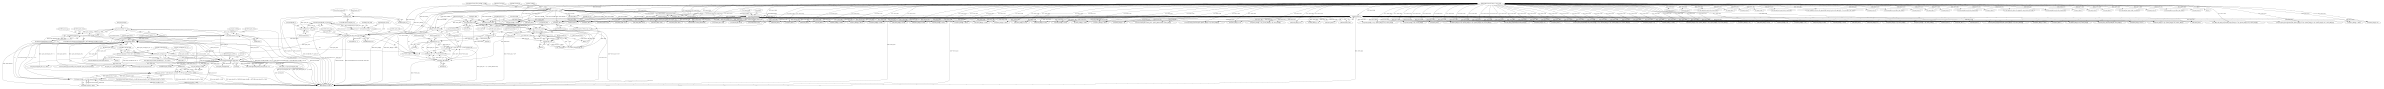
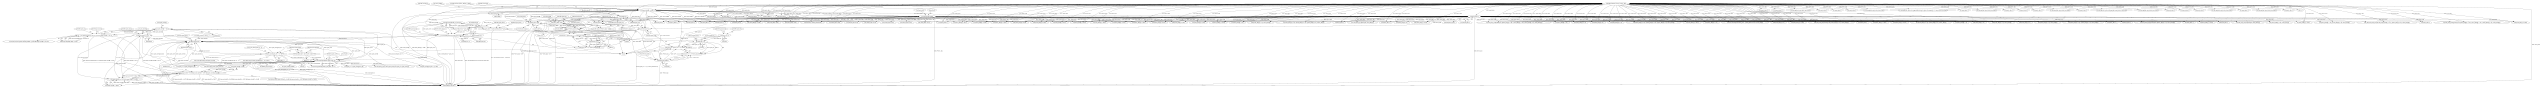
none -> (497, 16)
none -> (1880, 23)
